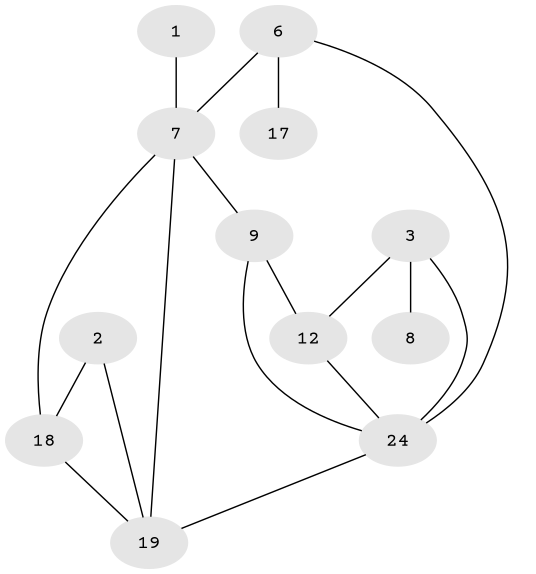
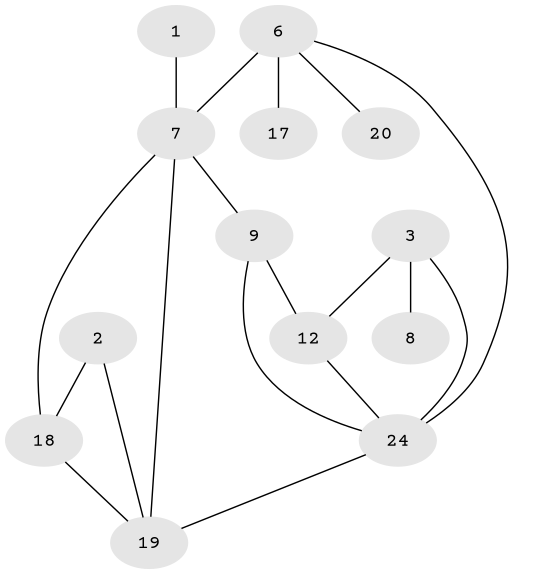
none -> (381, 134)
